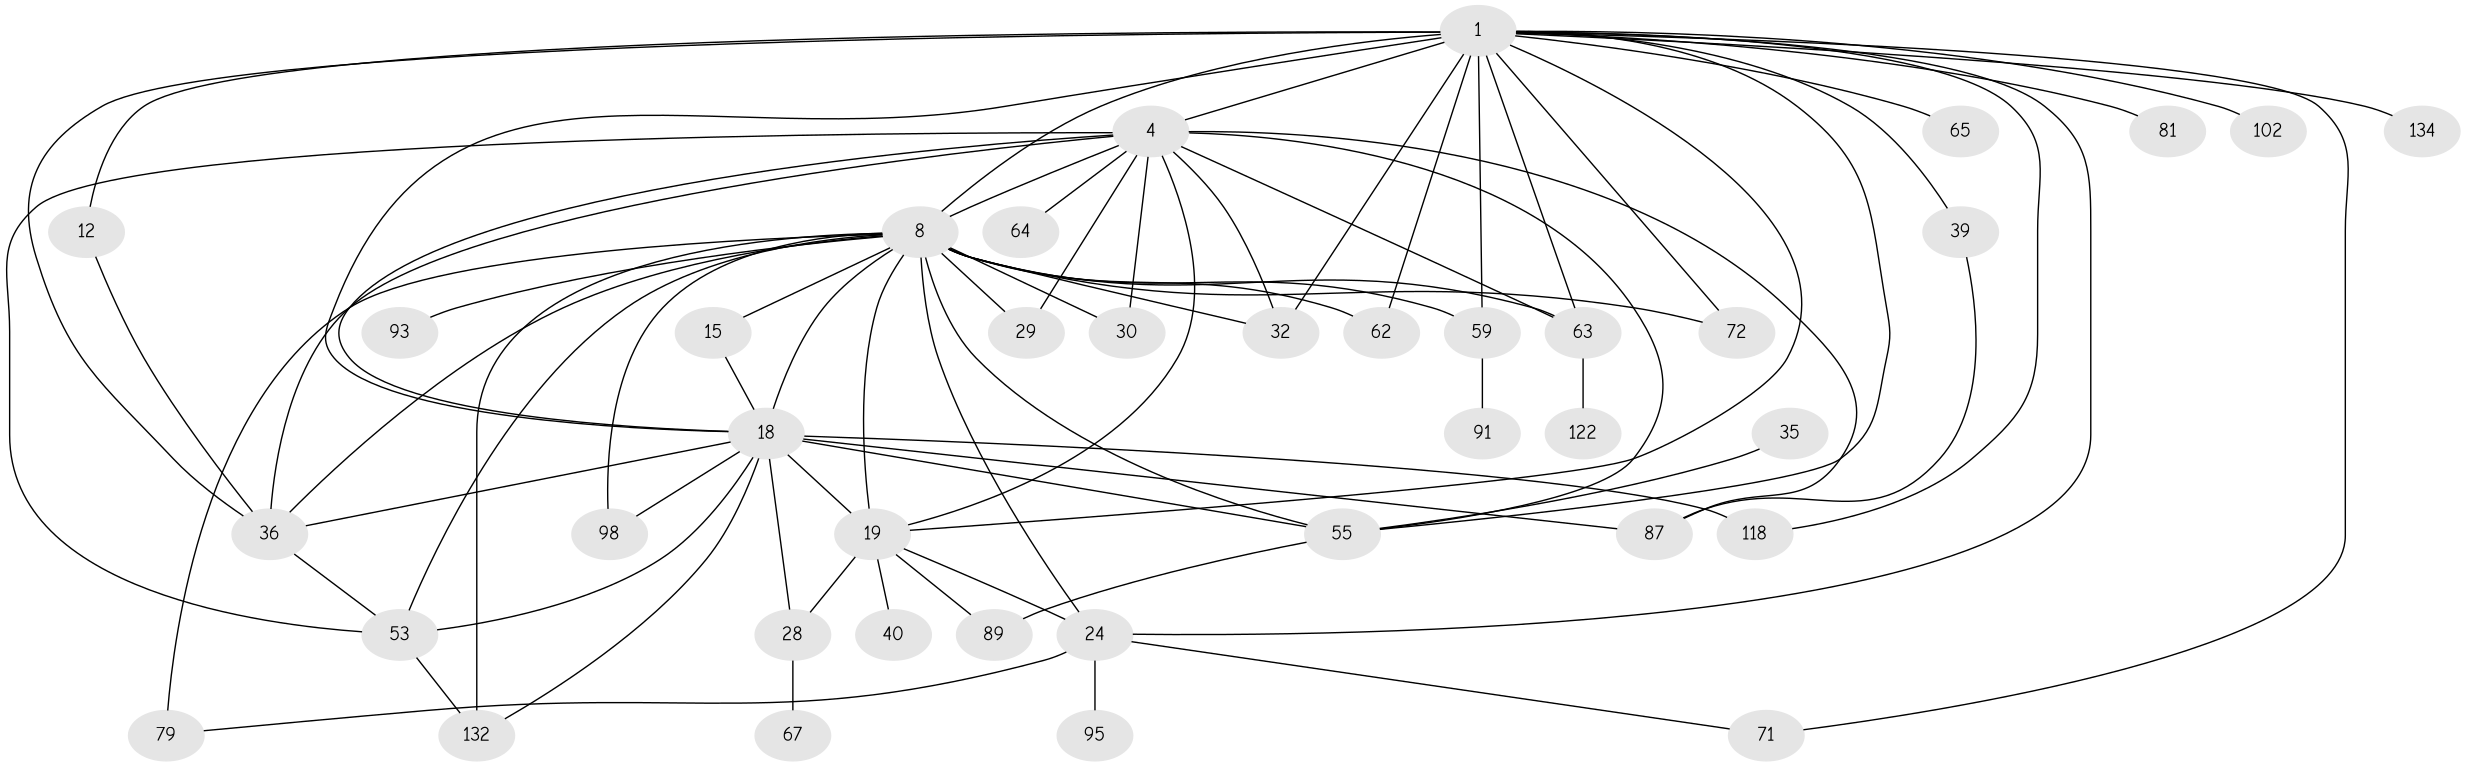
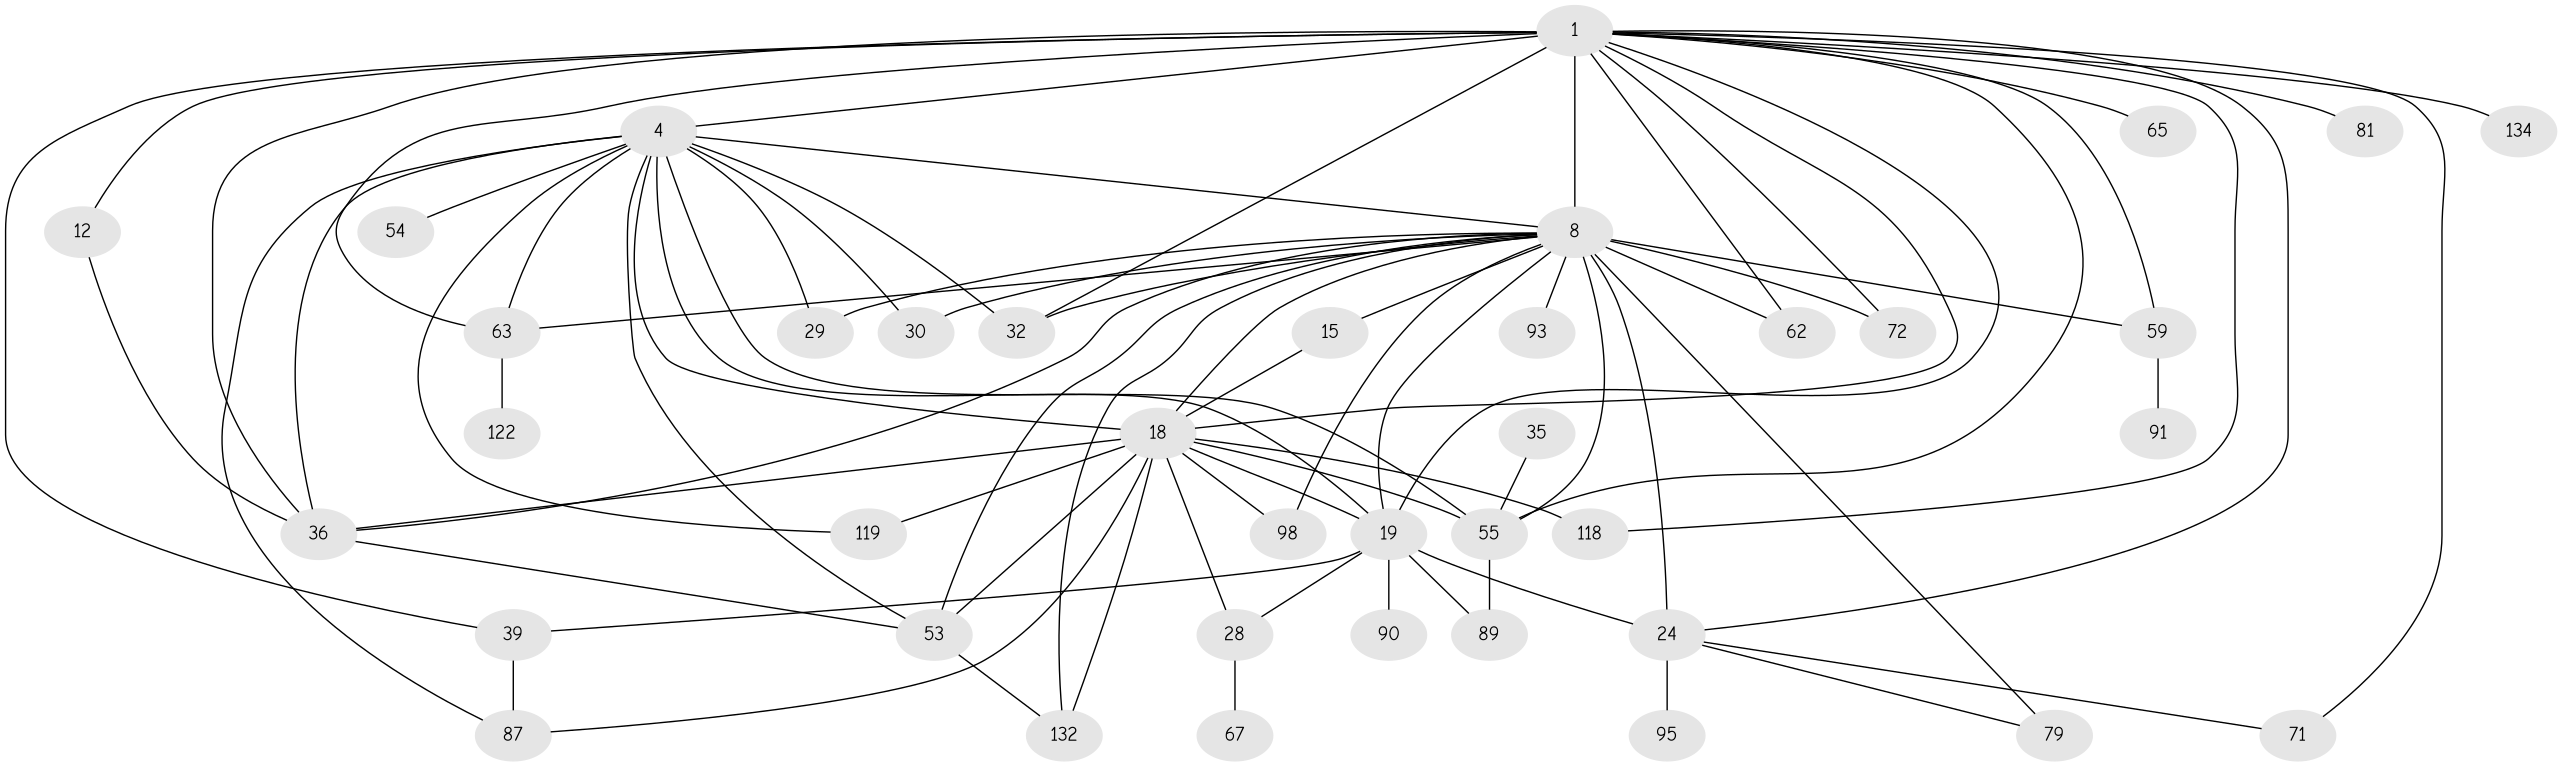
(2268, 131) -> none
(1021, 232) -> (396, 232)
none -> (869, 534)
none -> (957, 600)
(894, 635) -> (1389, 635)
